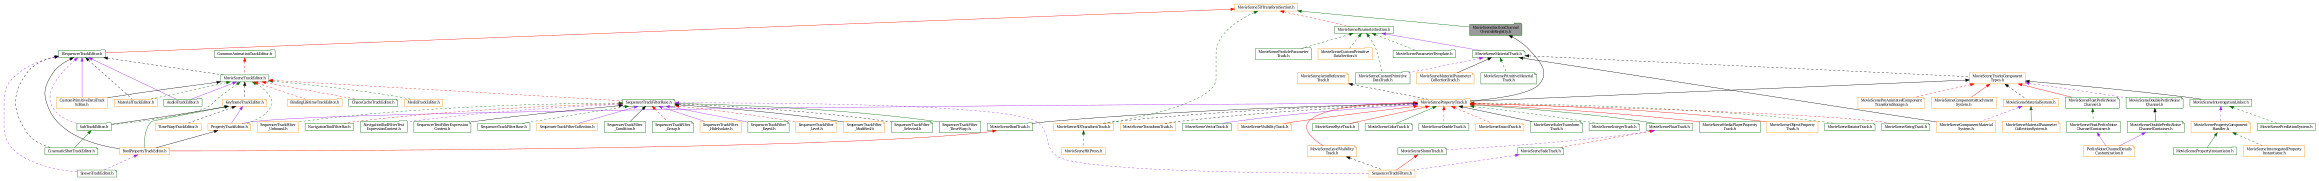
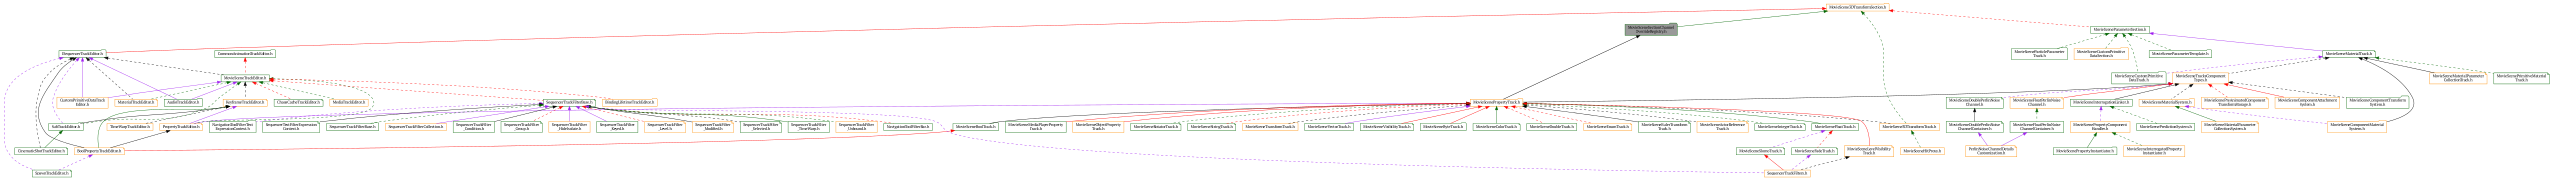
(162, 90) -> (163, 90)
(1390, 92) -> (1612, 112)
(136, 103) -> (136, 103)
(2092, 103) -> (2037, 103)
none -> (2378, 103)
(768, 127) -> (617, 127)
(1265, 127) -> (1387, 127)
(2221, 127) -> (2100, 127)
